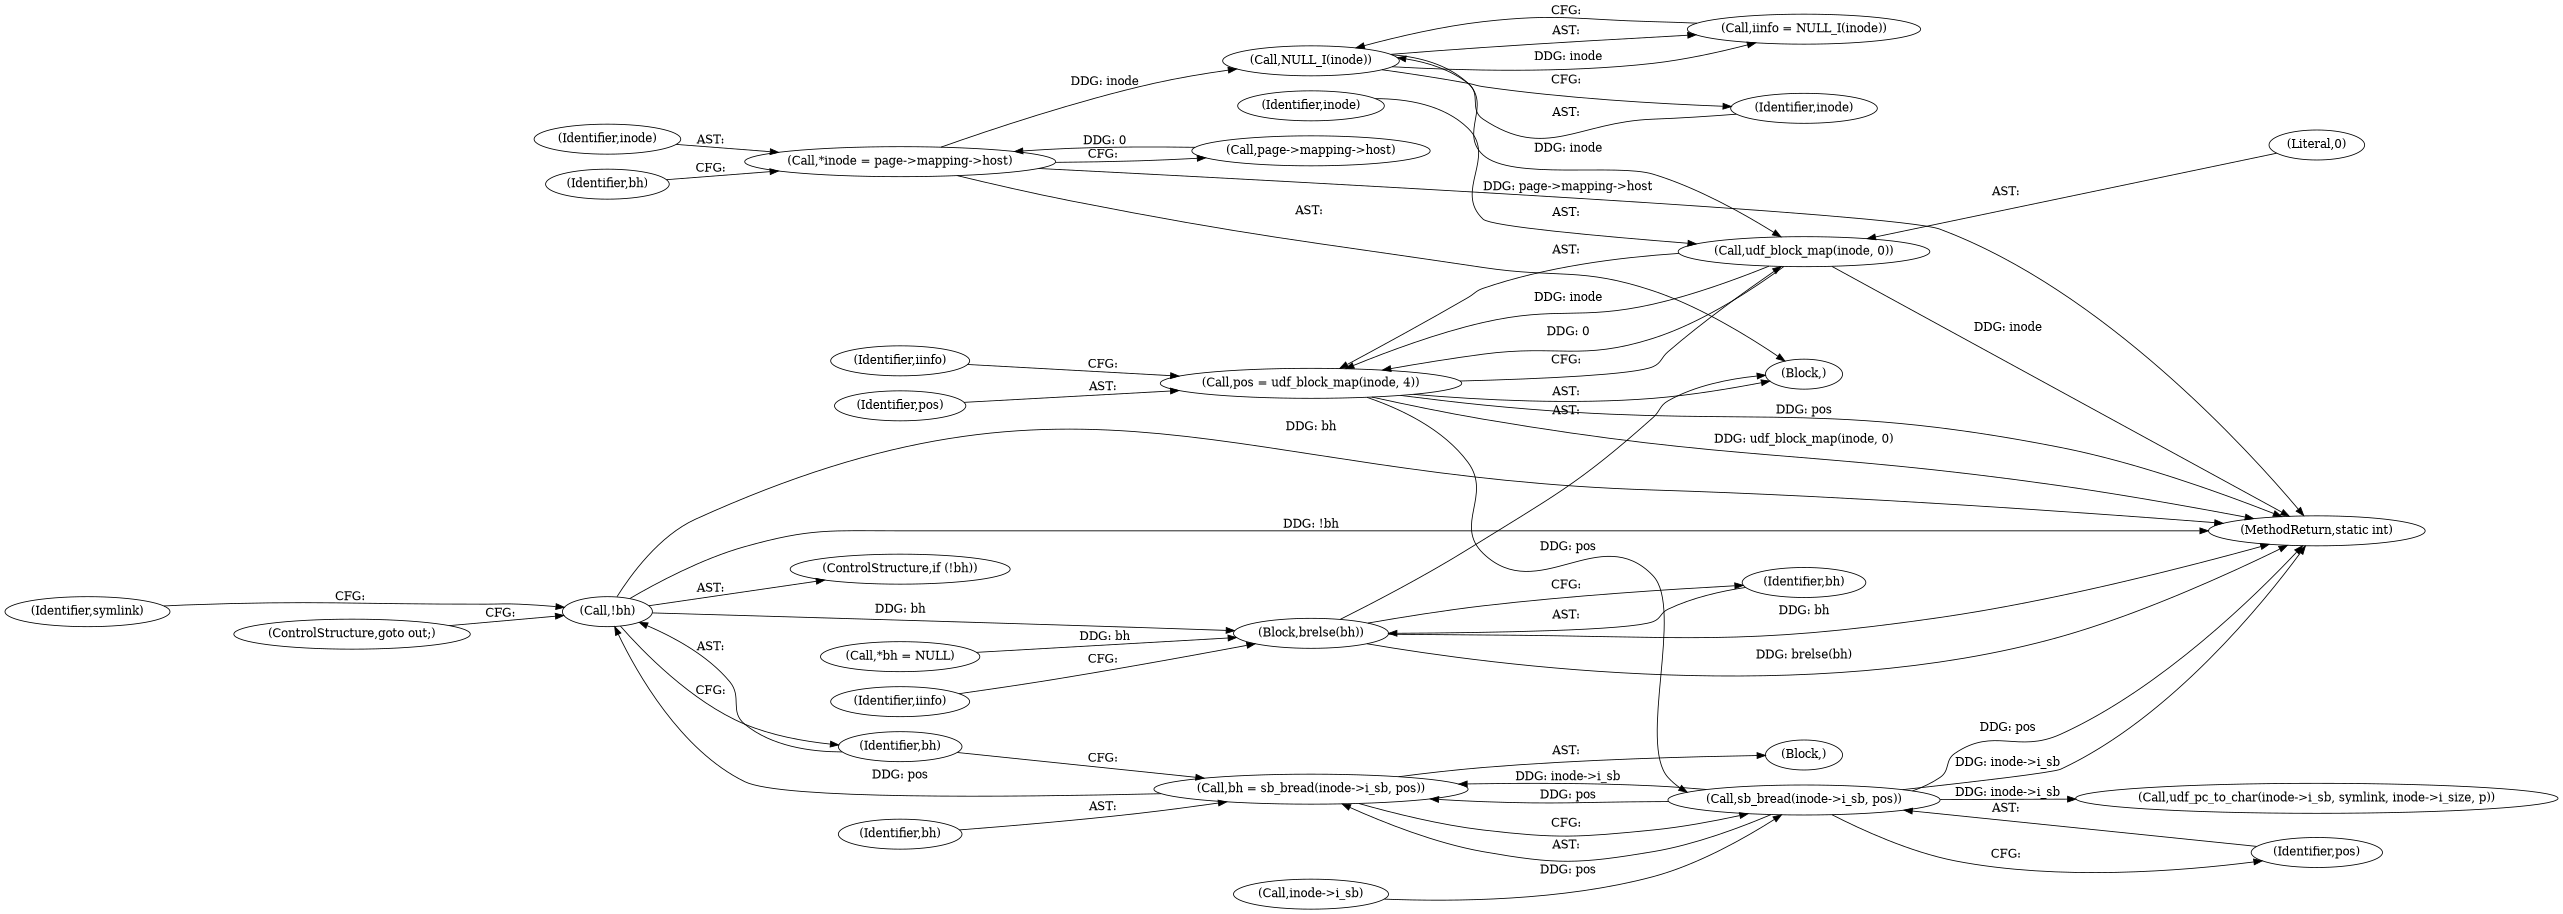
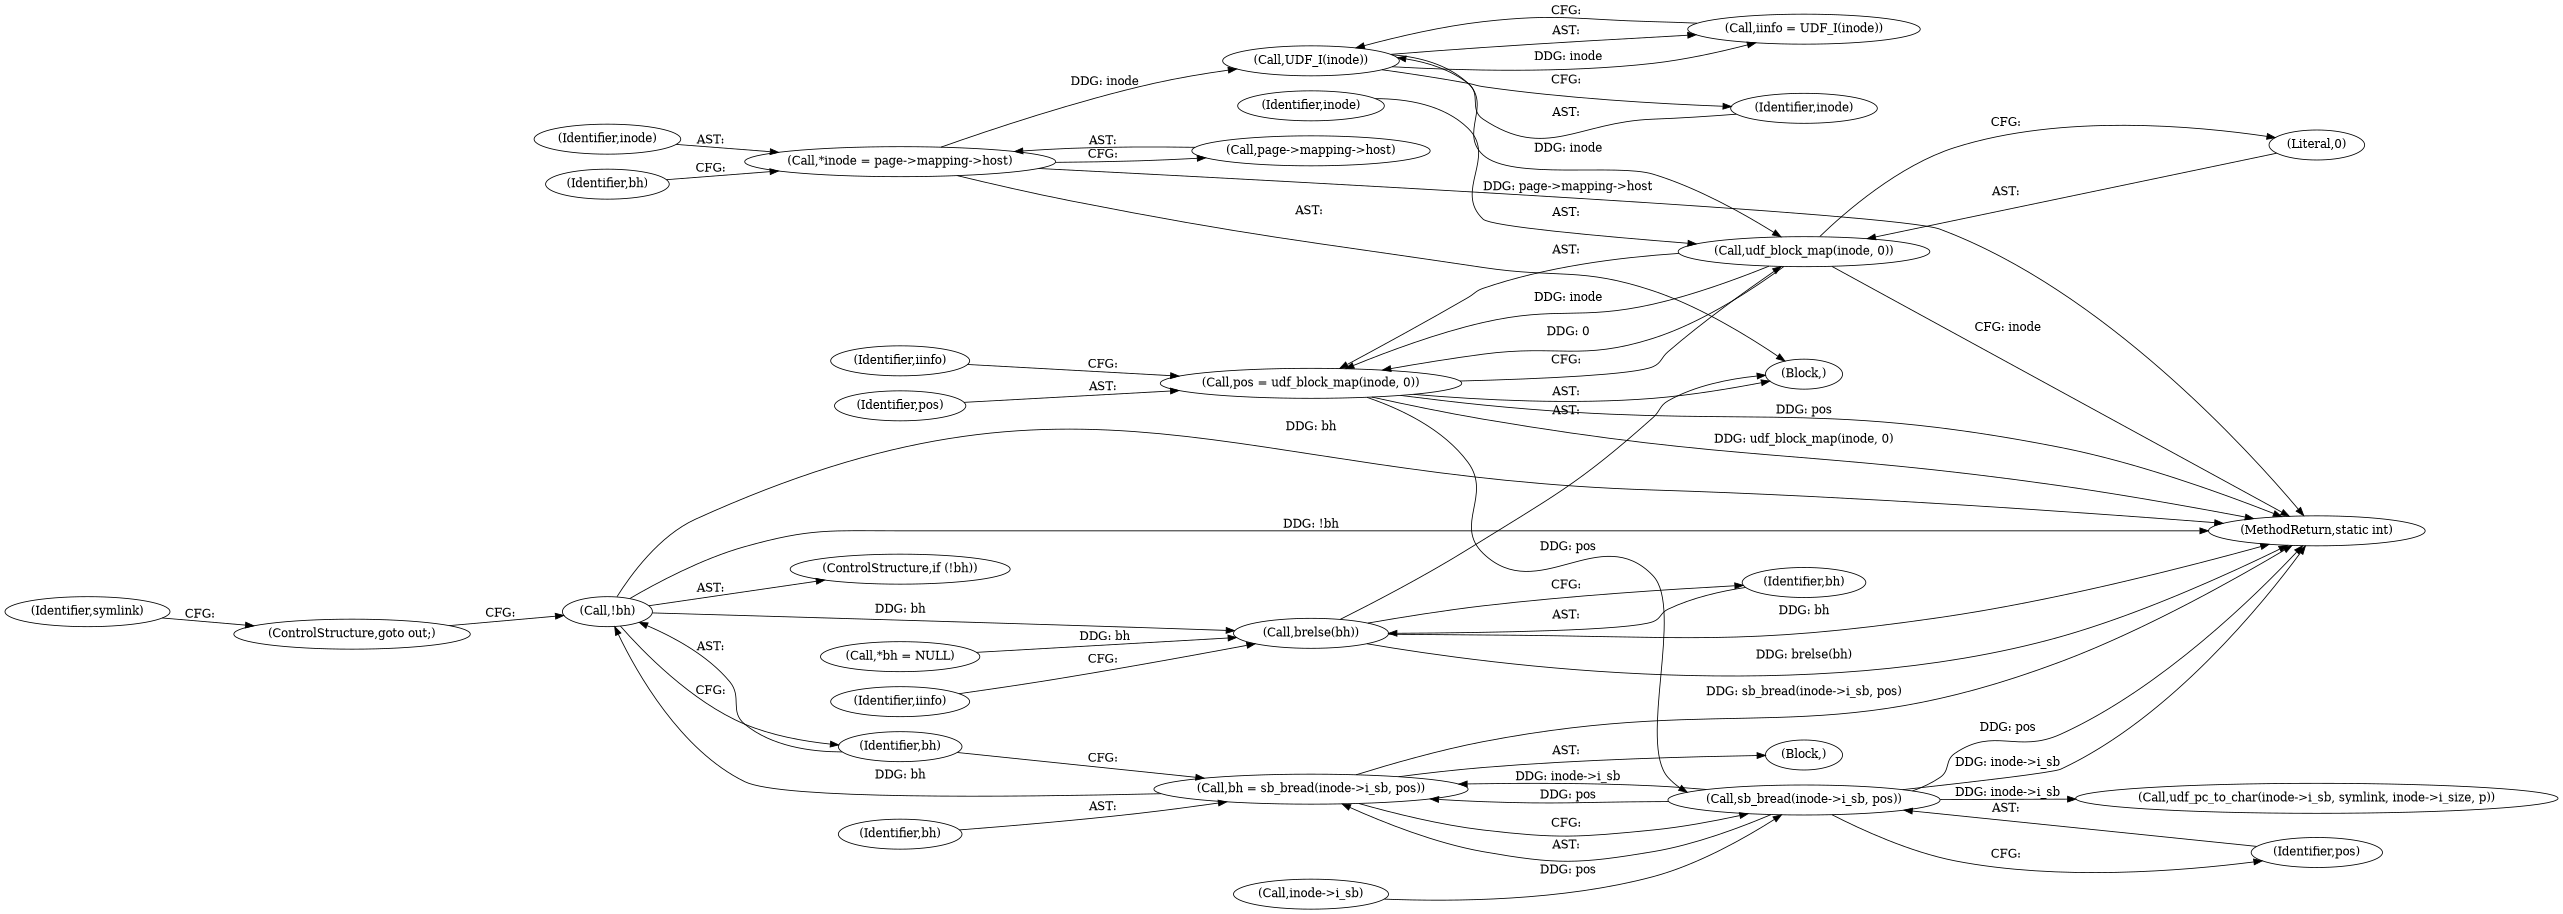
(1804, 29) -> (1804, 29)
(1311, 61) -> (1311, 61)
none -> (2029, 132)
(1105, 141) -> (1105, 141)
(2008, 328) -> (2008, 328)
(1311, 383) -> (1311, 383)
(360, 603) -> (204, 622)
(1311, 633) -> (1311, 633)
none -> (1834, 714)
(900, 775) -> (900, 775)
